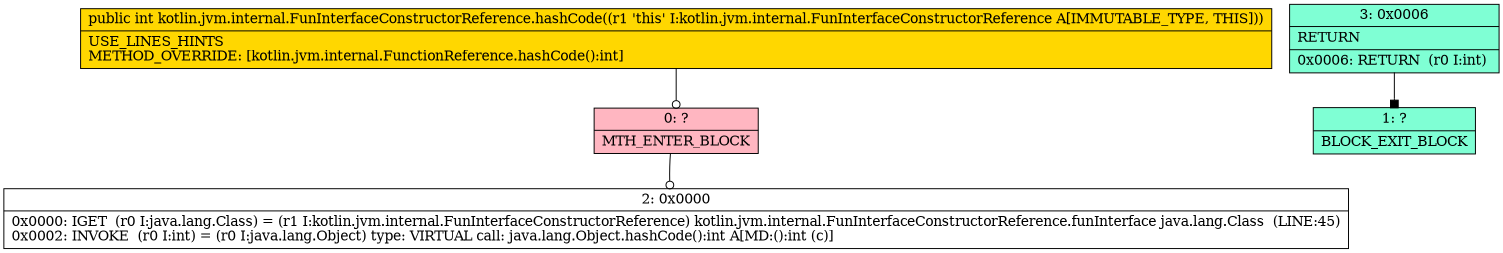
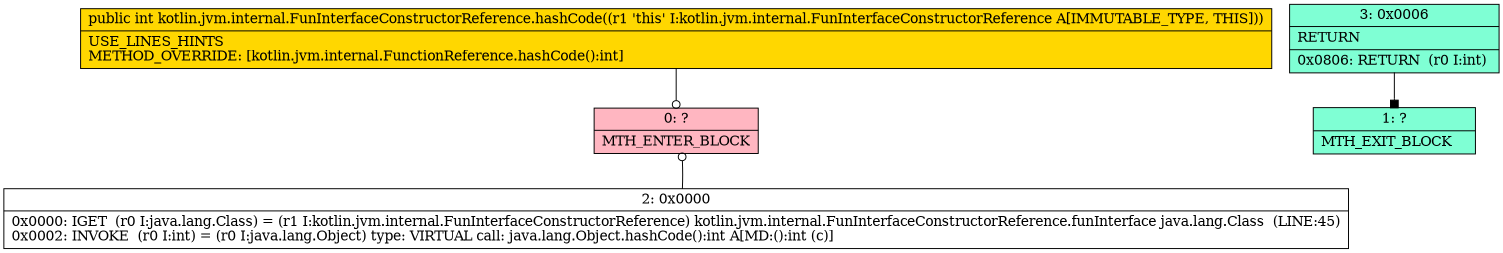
(1394, 61) -> (1394, 61)
(1394, 142) -> (1387, 142)
(670, 167) -> (683, 175)
